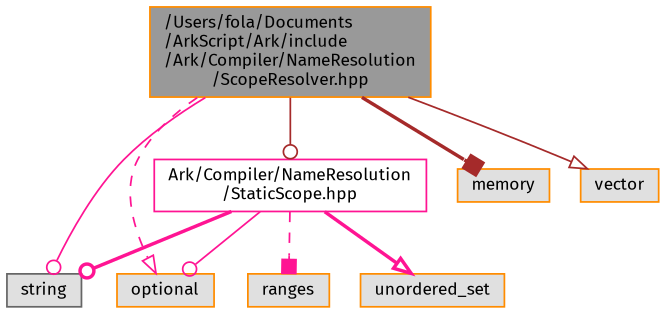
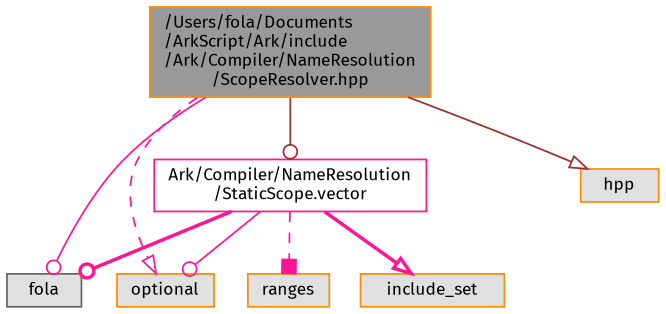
(290, 185) -> (290, 185)
(504, 185) -> none
(620, 185) -> (620, 185)
(44, 290) -> (44, 290)
(432, 290) -> (432, 290)
